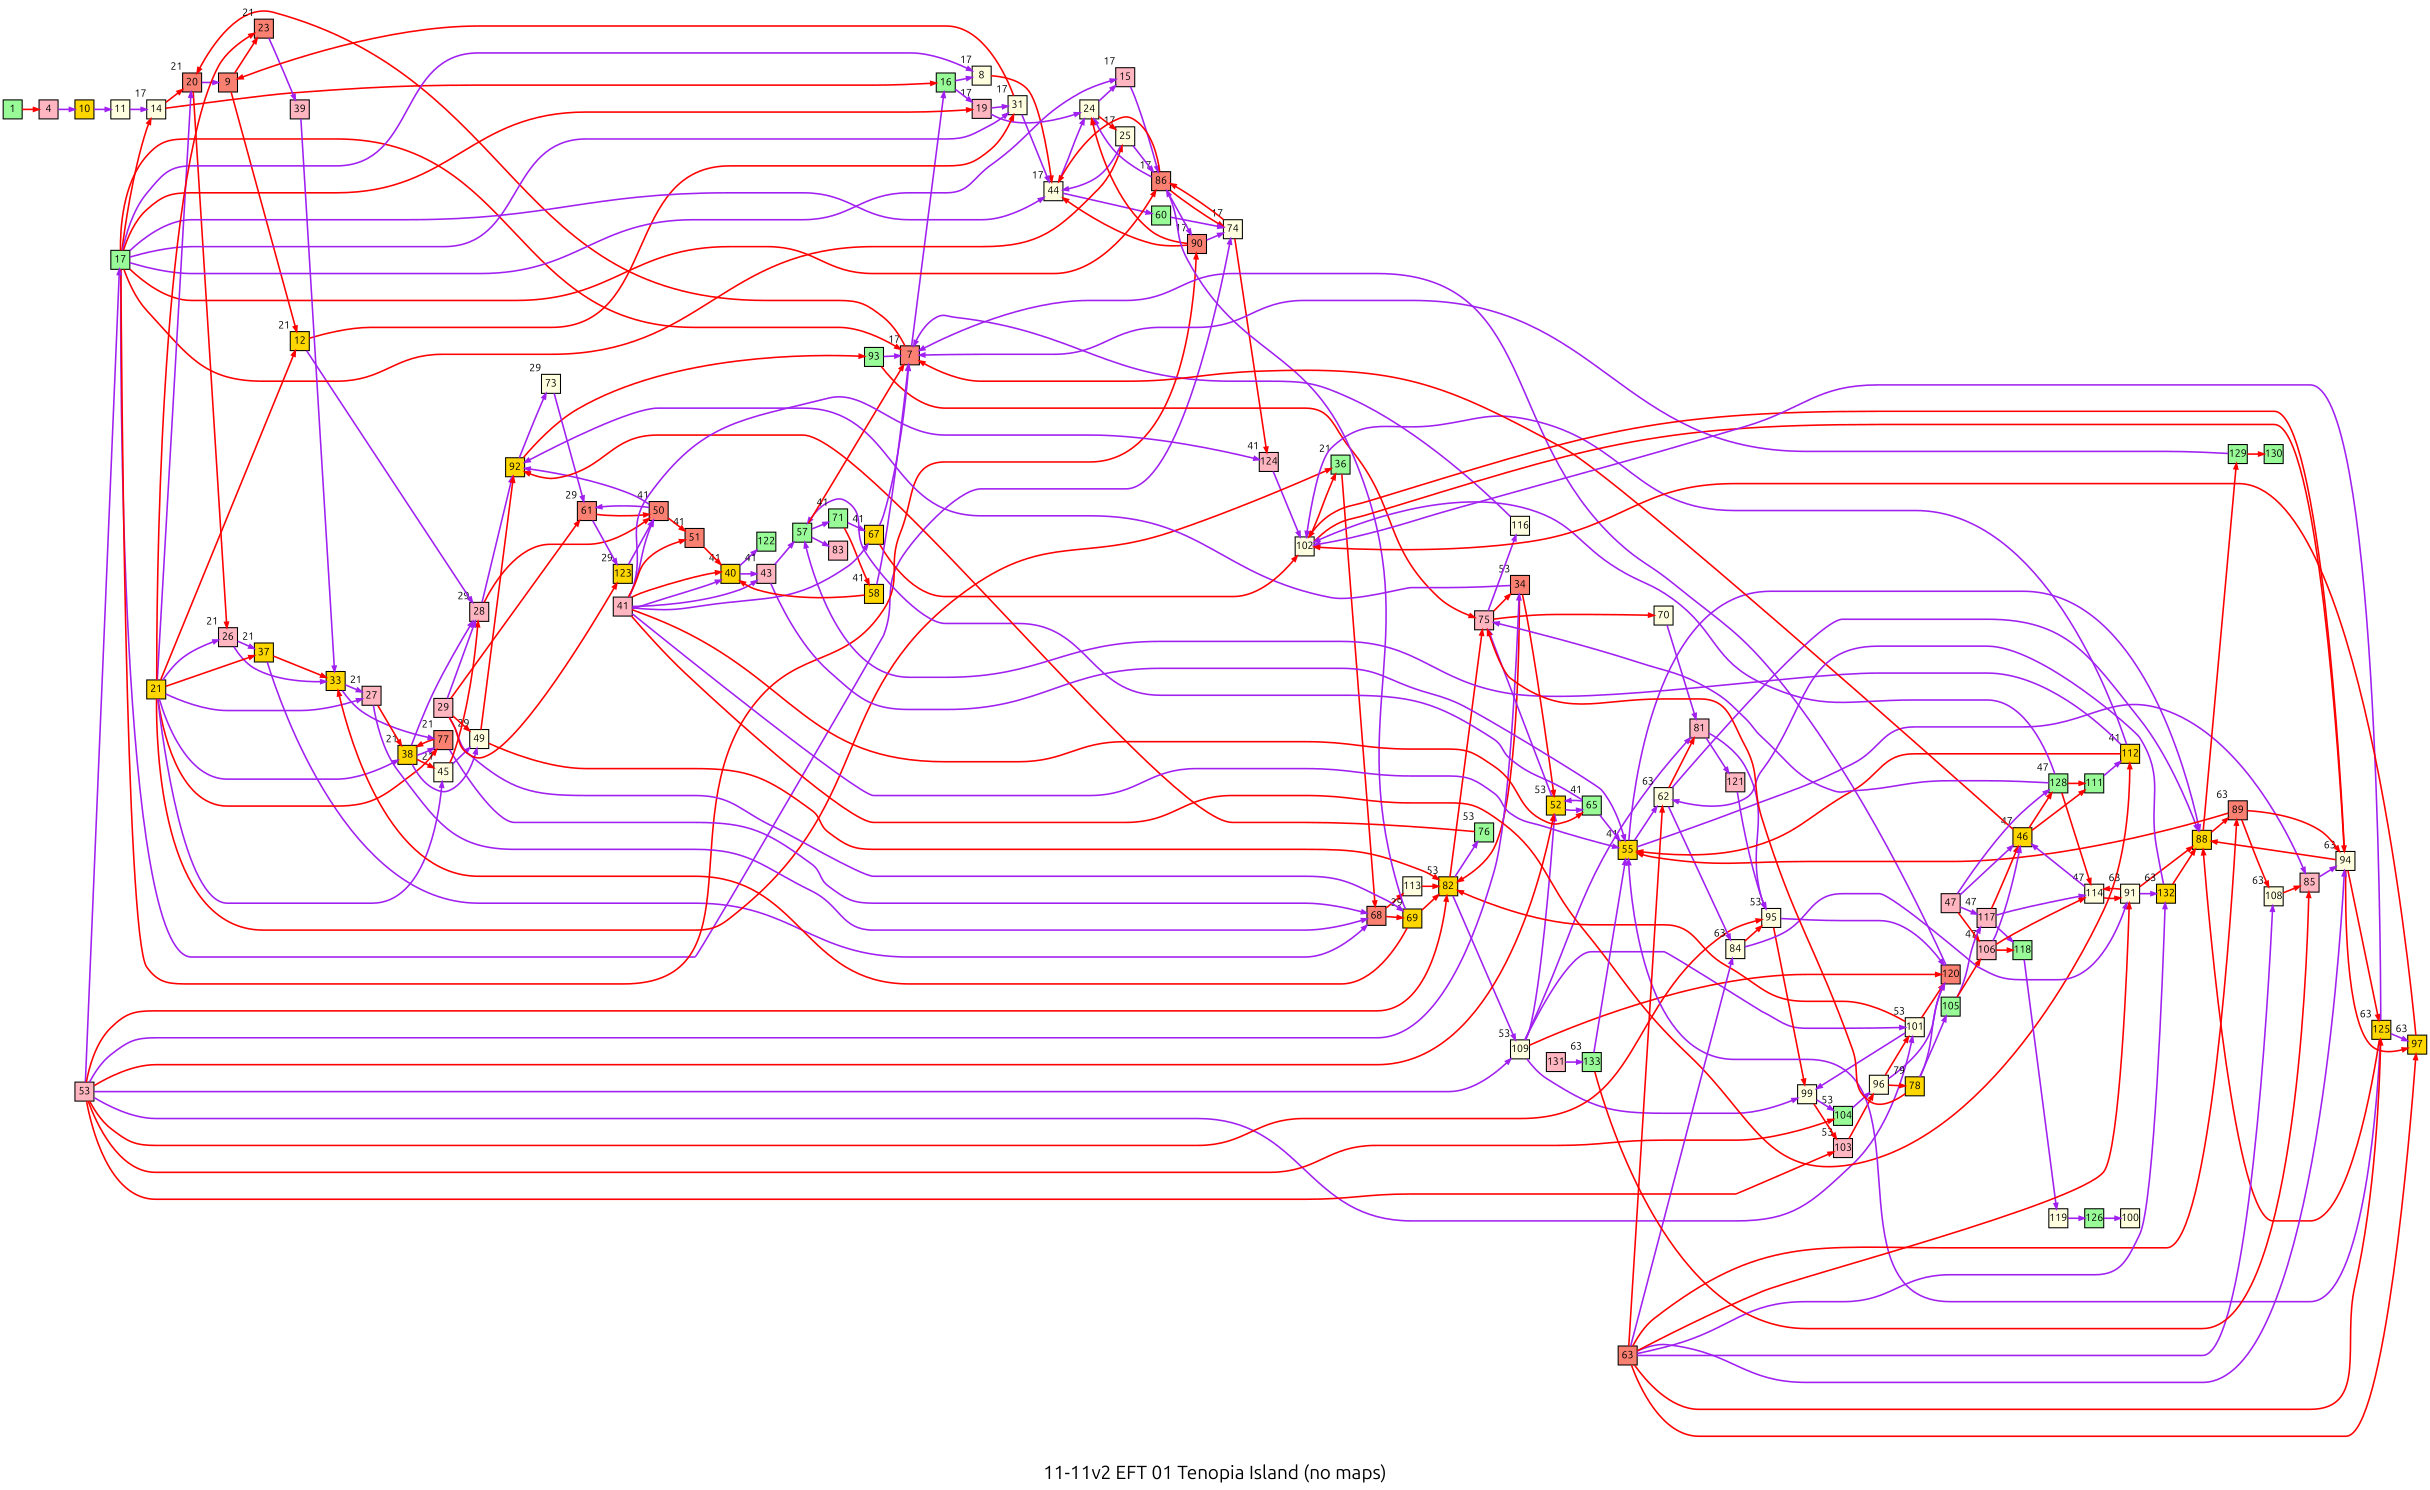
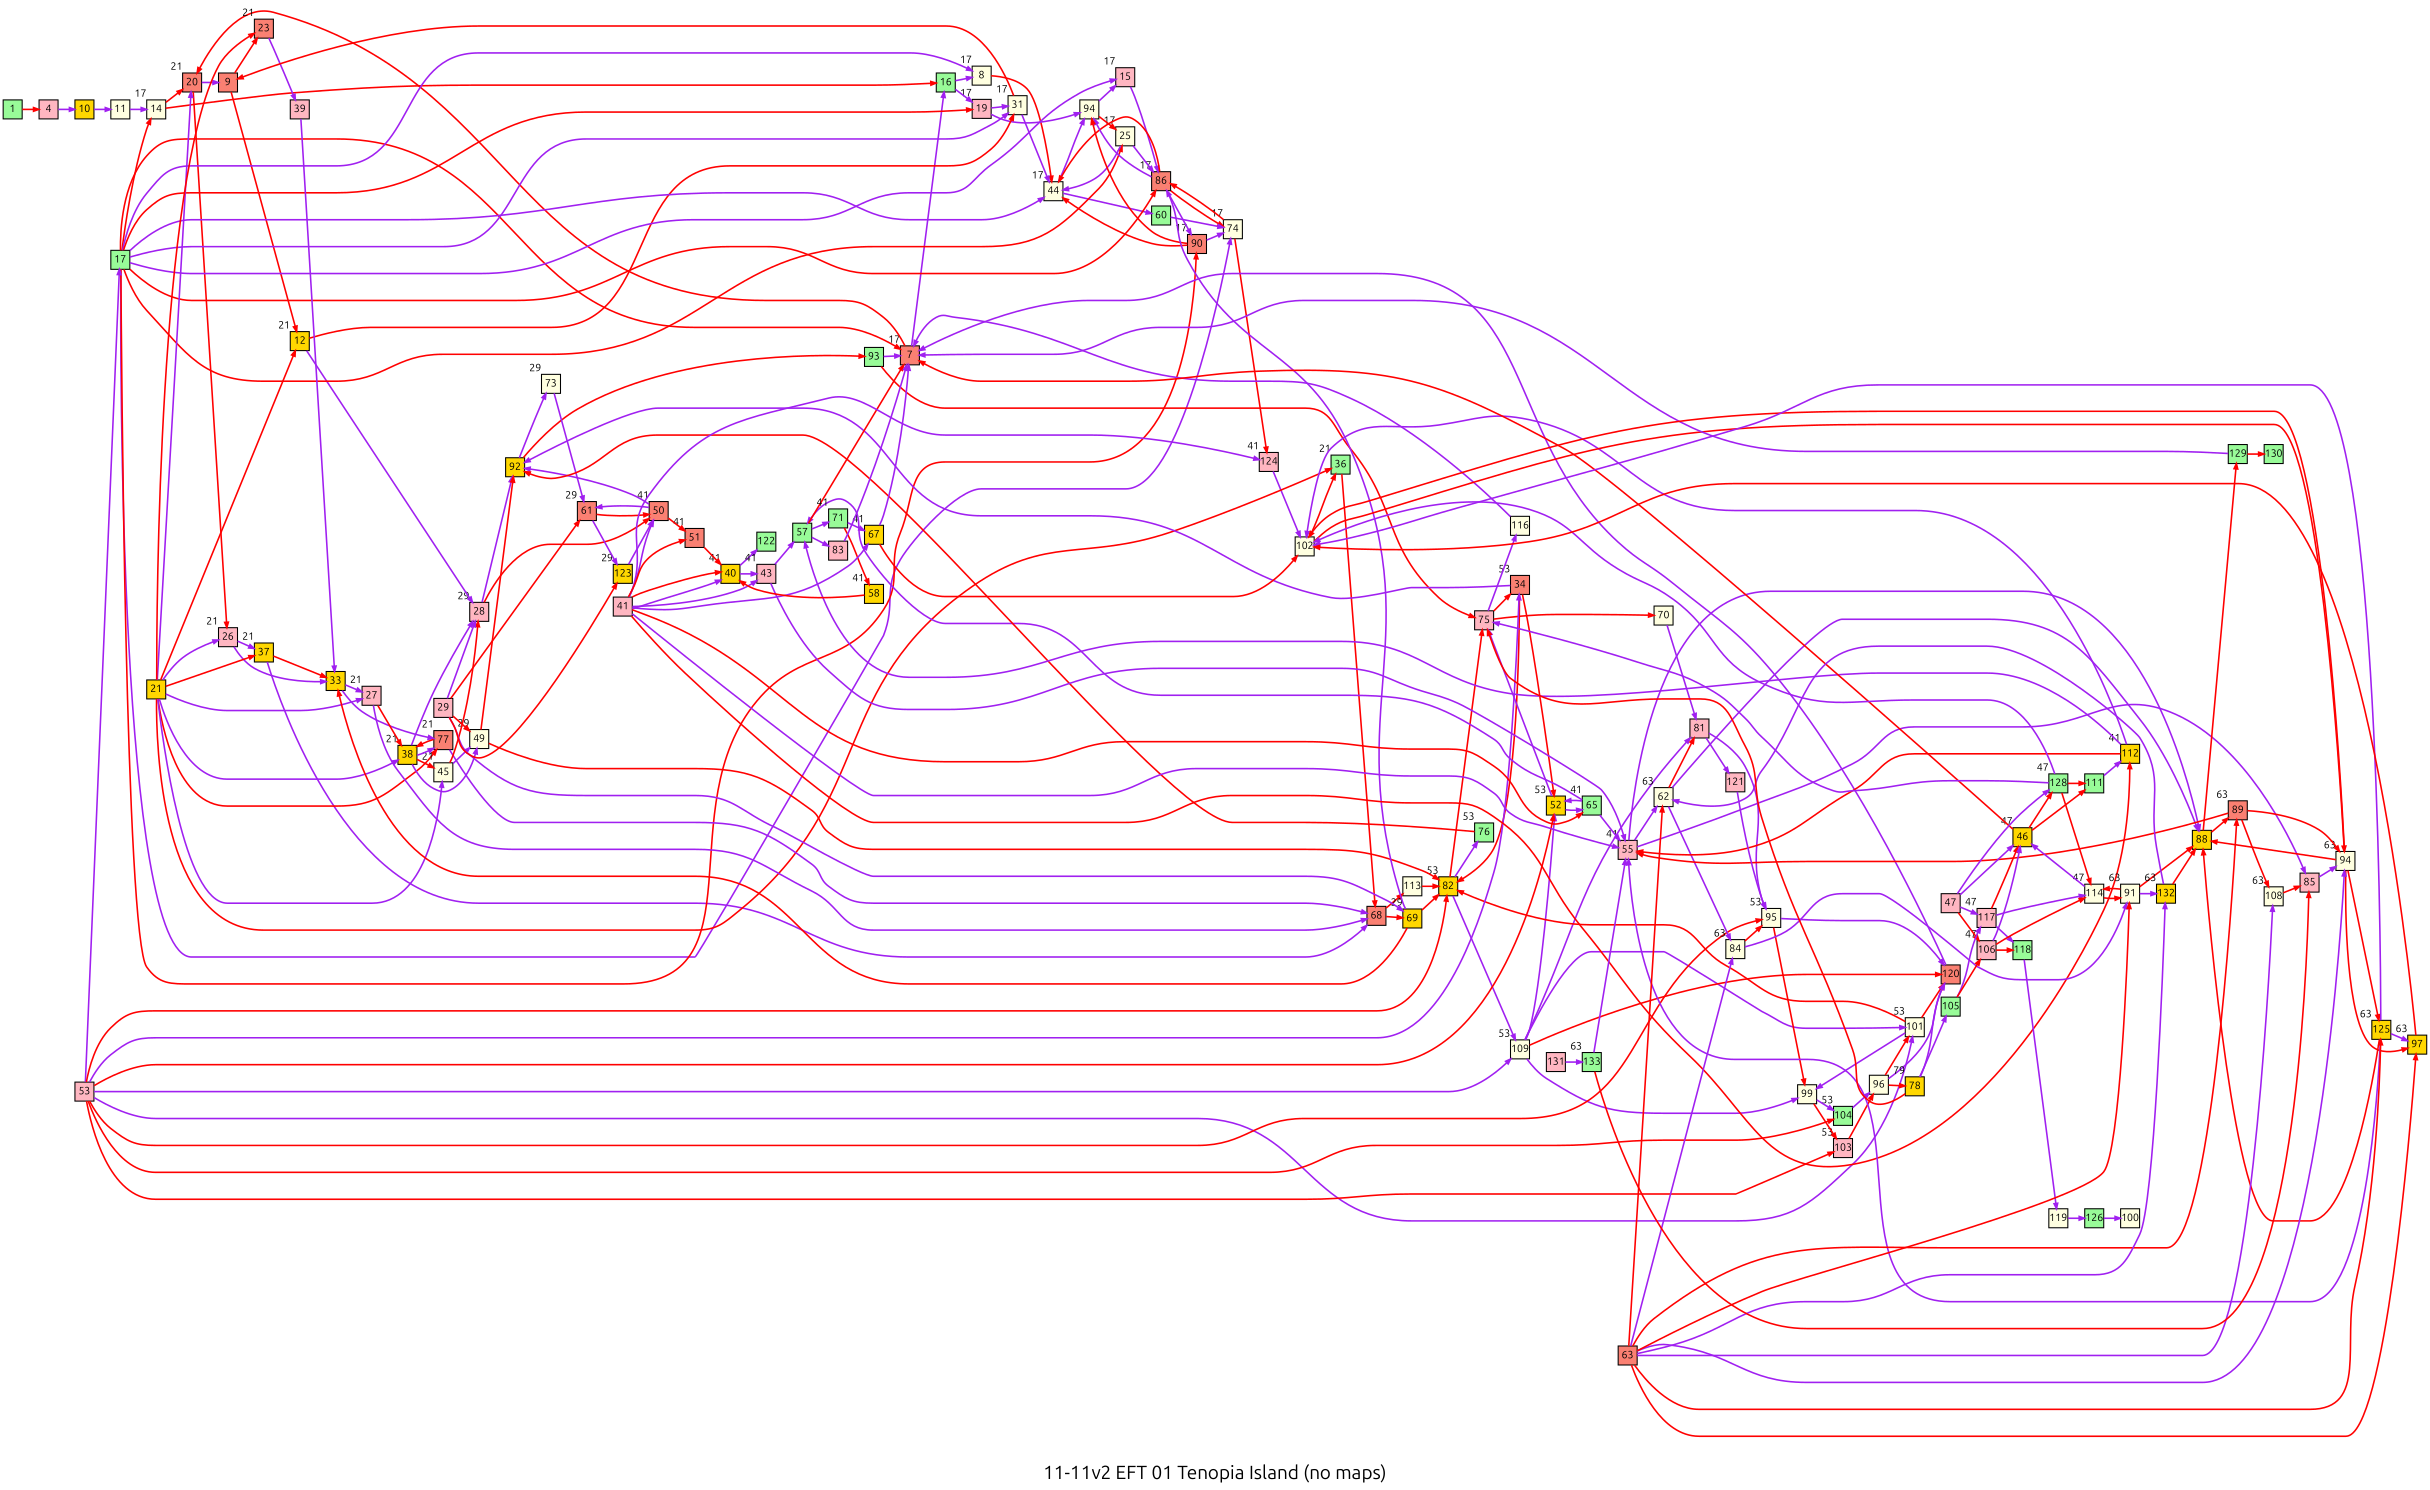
(1089, 109) -> (1089, 109)
(891, 504) -> (878, 457)
(1628, 850) -> (1628, 850)
